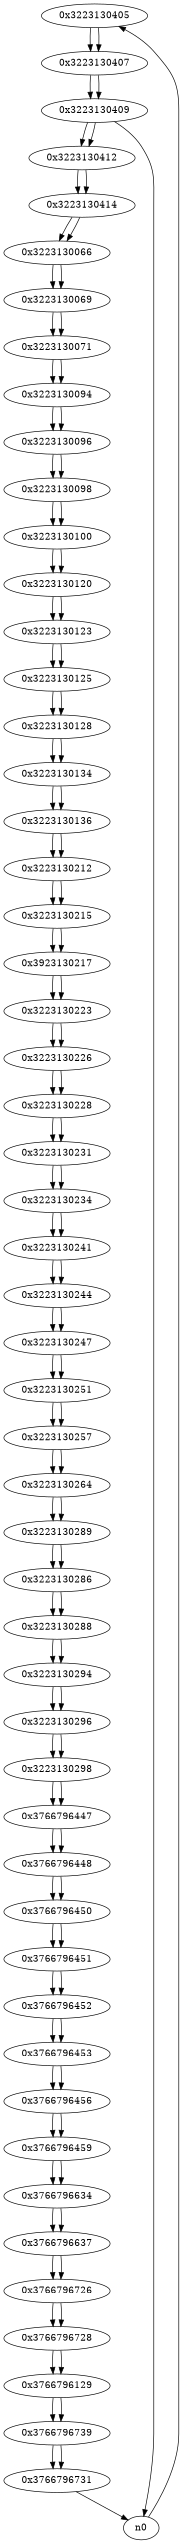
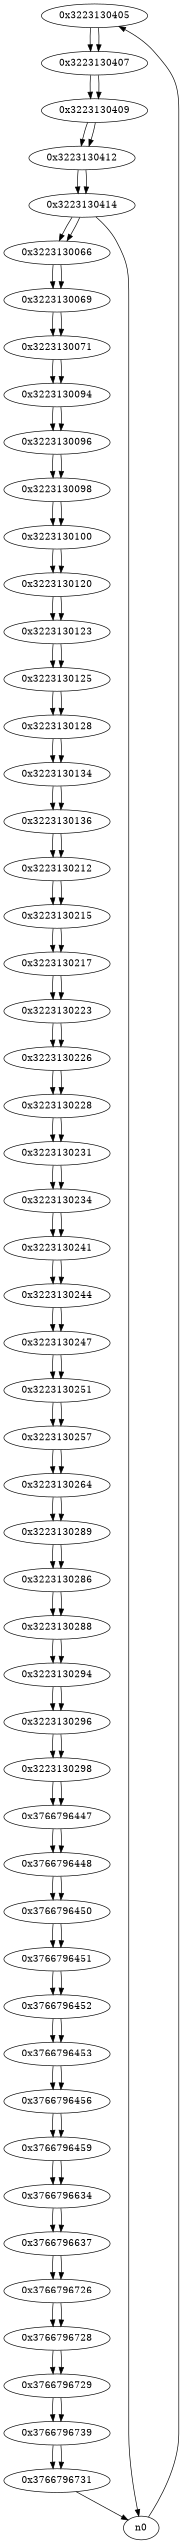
(57, 964) -> (57, 964)
(154, 1309) -> (129, 1359)
(57, 2386) -> (57, 2386)
